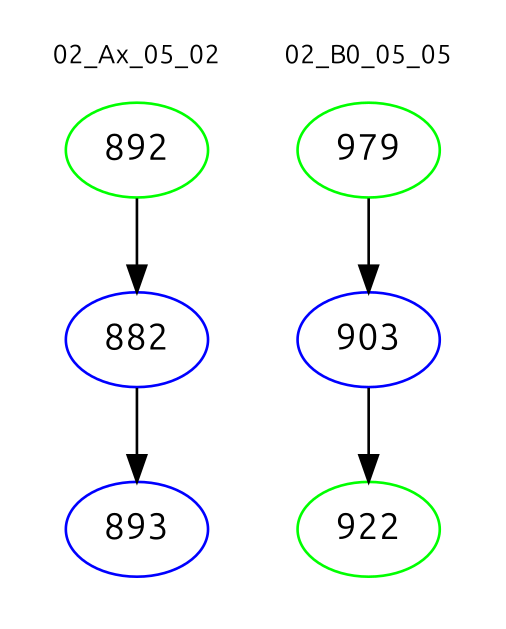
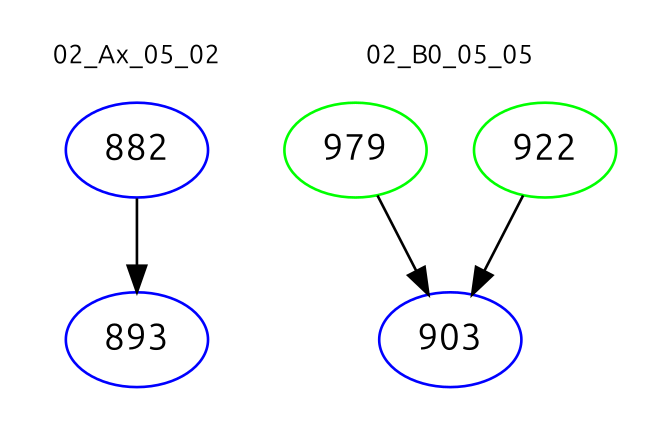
(137, 150) -> none
(369, 422) -> (504, 233)
